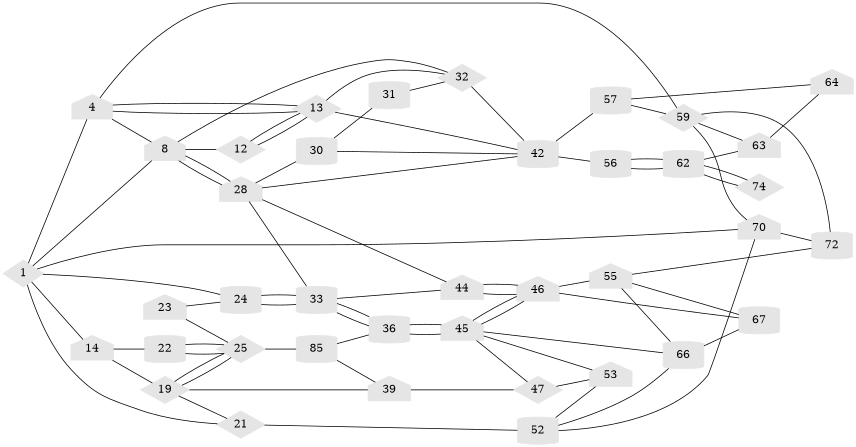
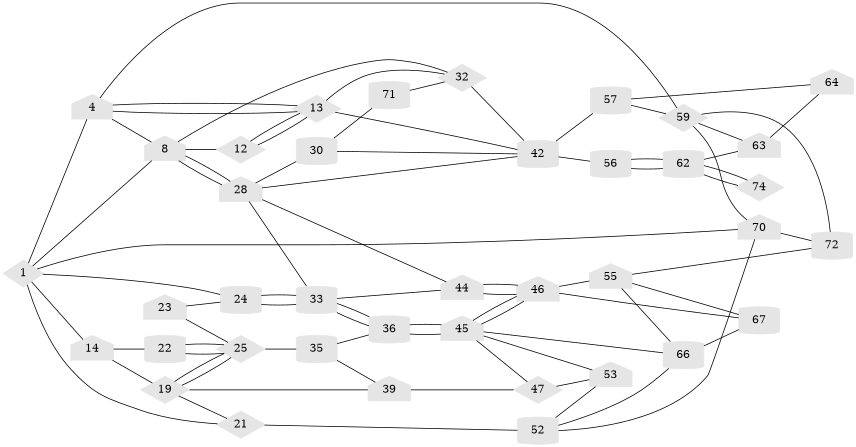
(389, 95) -> (389, 95)
(317, 349) -> (317, 349)
